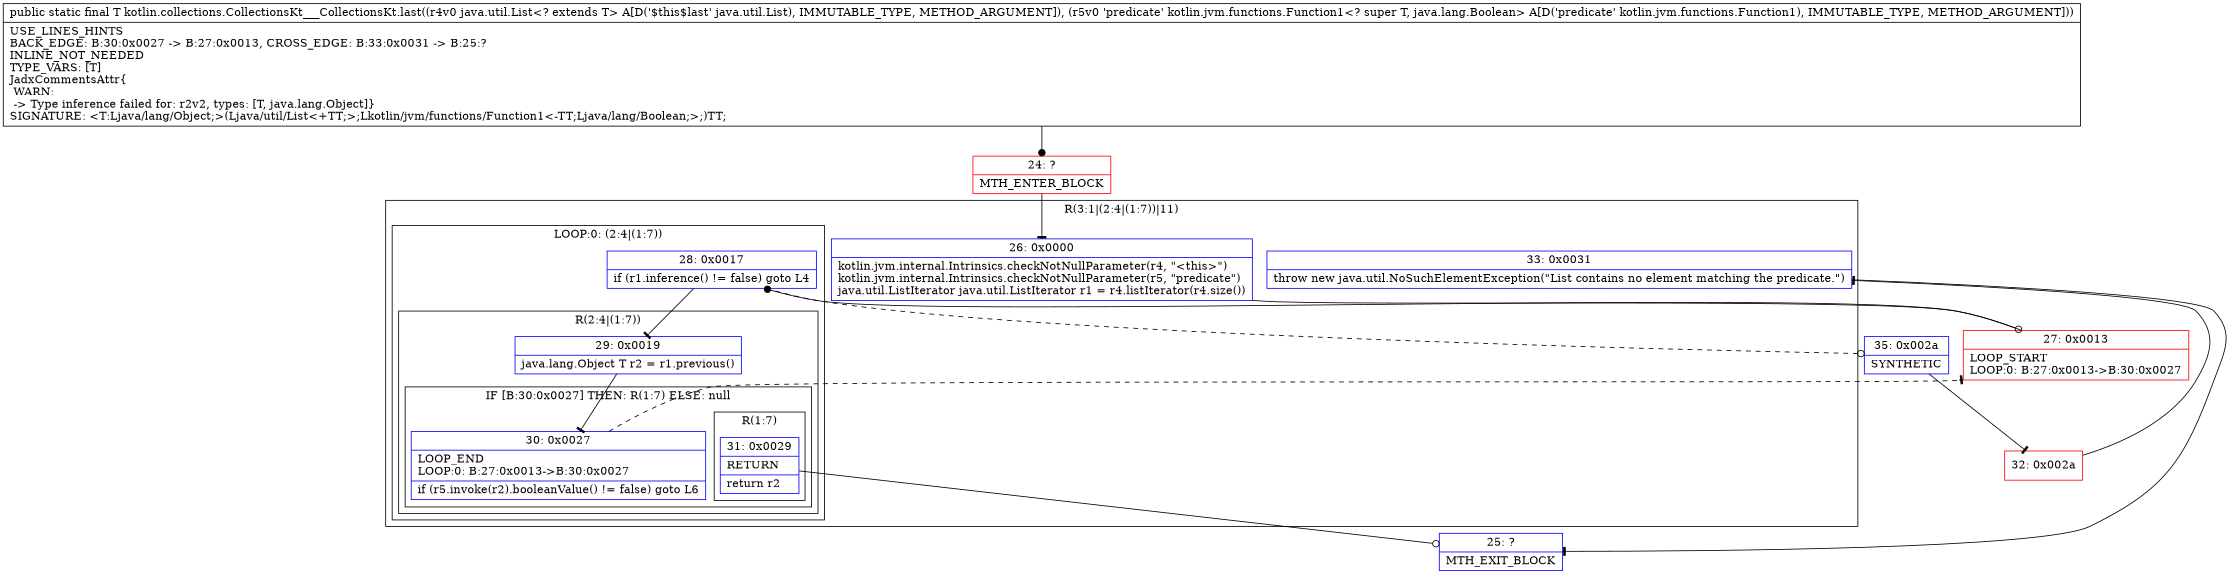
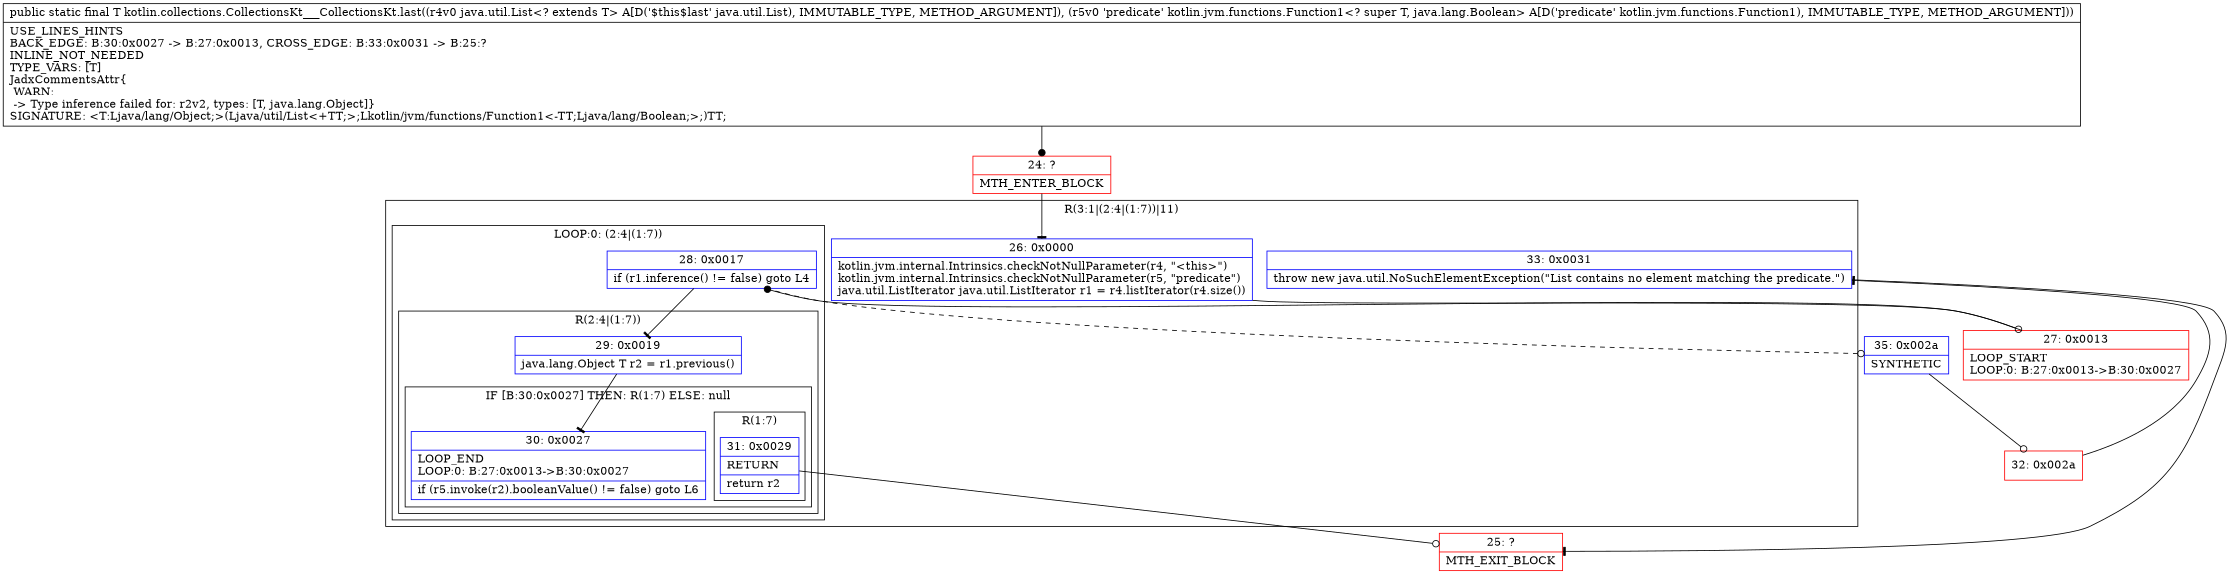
(1279, 382) -> none
(1976, 411) -> (1975, 410)
(1501, 552) -> (1501, 552)
